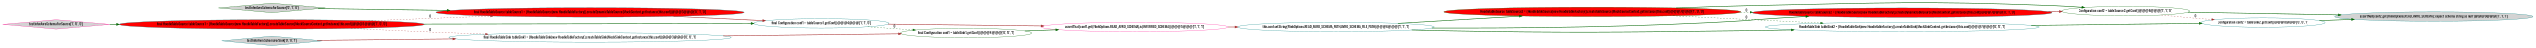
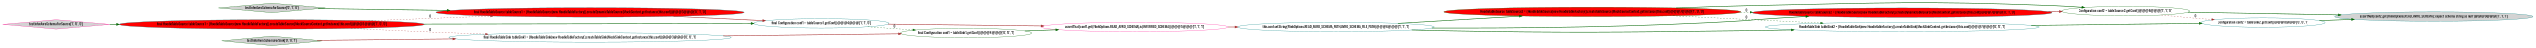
(272, 41) -> (272, 41)
